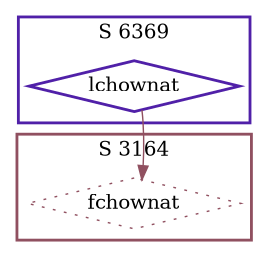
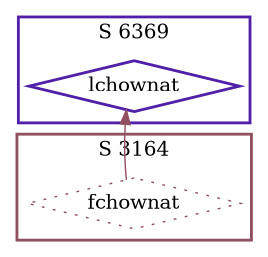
(144, 143) -> (125, 152)
